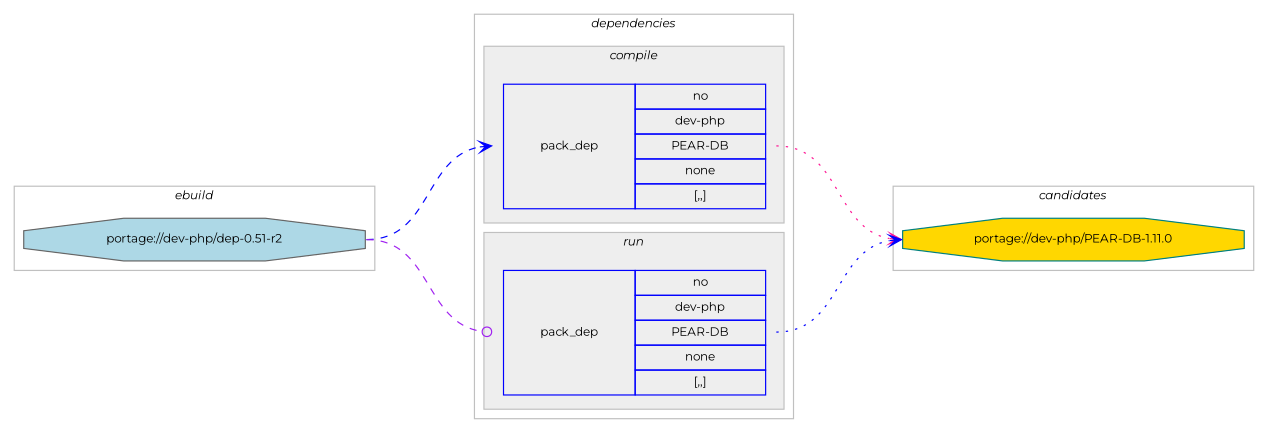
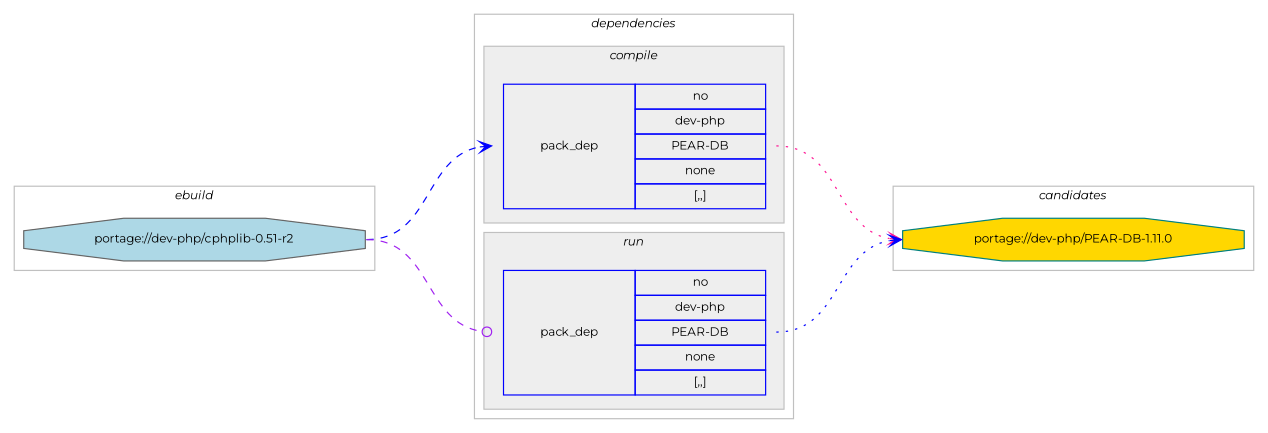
(195, 240) -> (195, 240)
